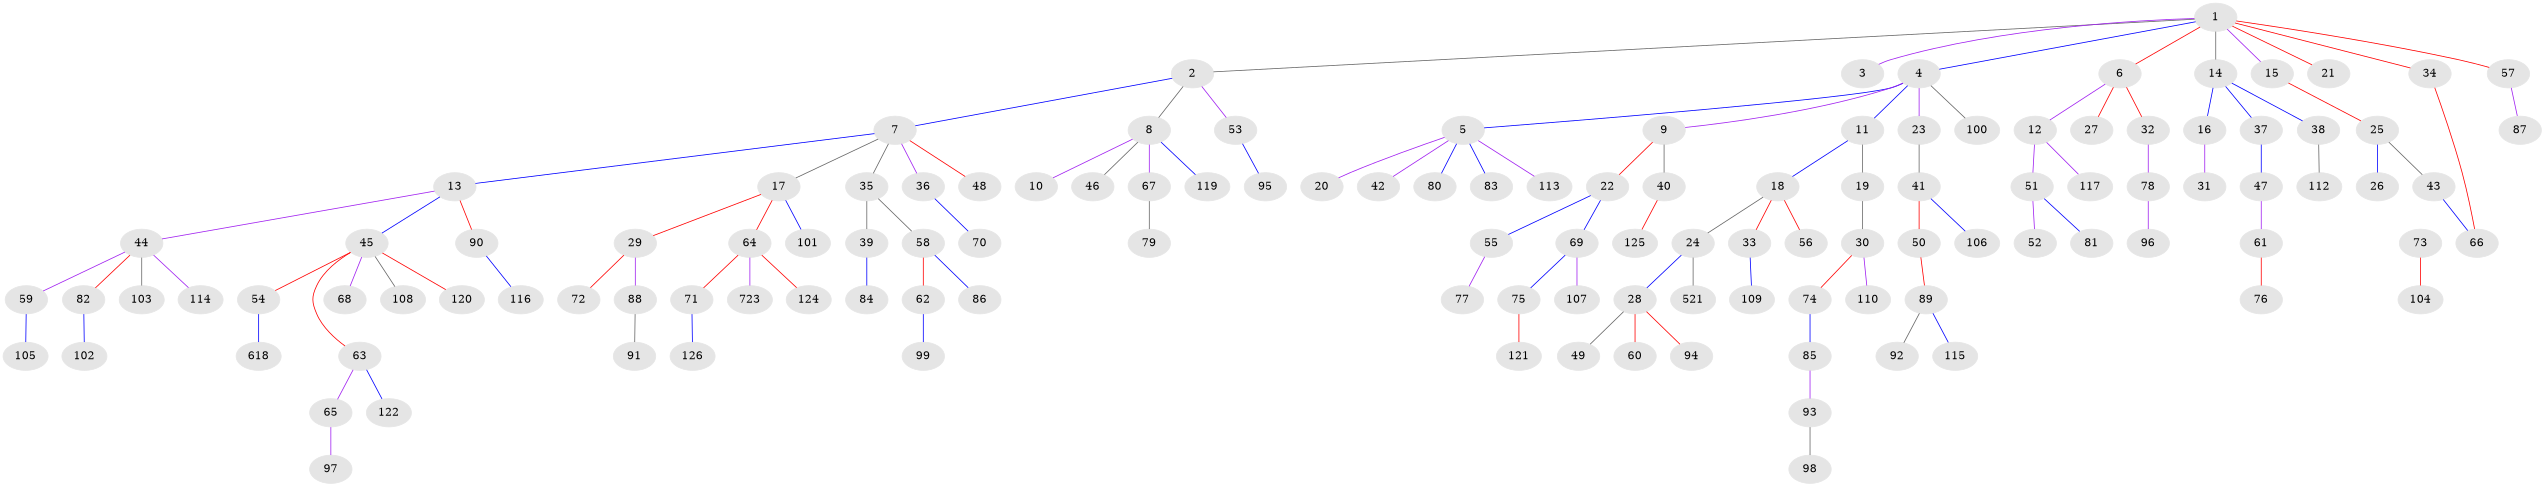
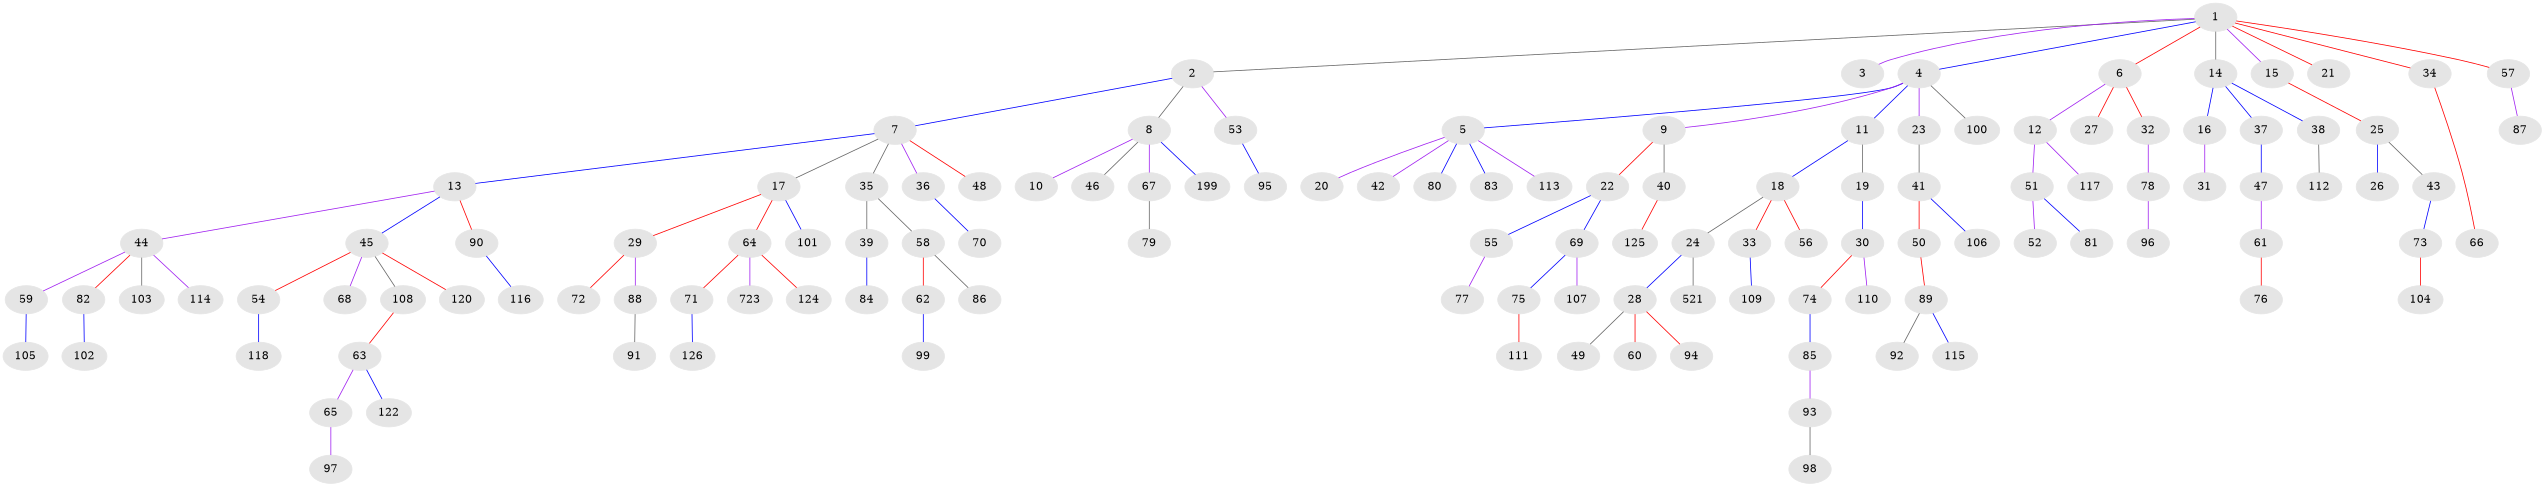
(1207, 187) -> (1207, 187)
(1863, 215) -> (1863, 215)
(2455, 215) -> (2427, 215)
(951, 271) -> (951, 271)
(313, 297) -> (381, 328)
(259, 356) -> (259, 356)
(1519, 356) -> (1519, 356)
